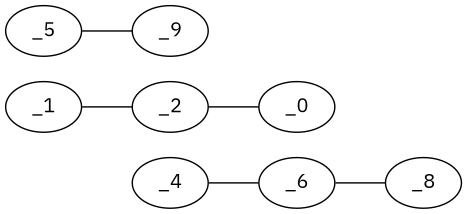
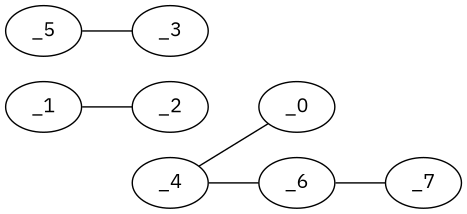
(170, 31) -> (170, 31)
(234, 107) -> (234, 145)
(423, 183) -> (423, 183)
